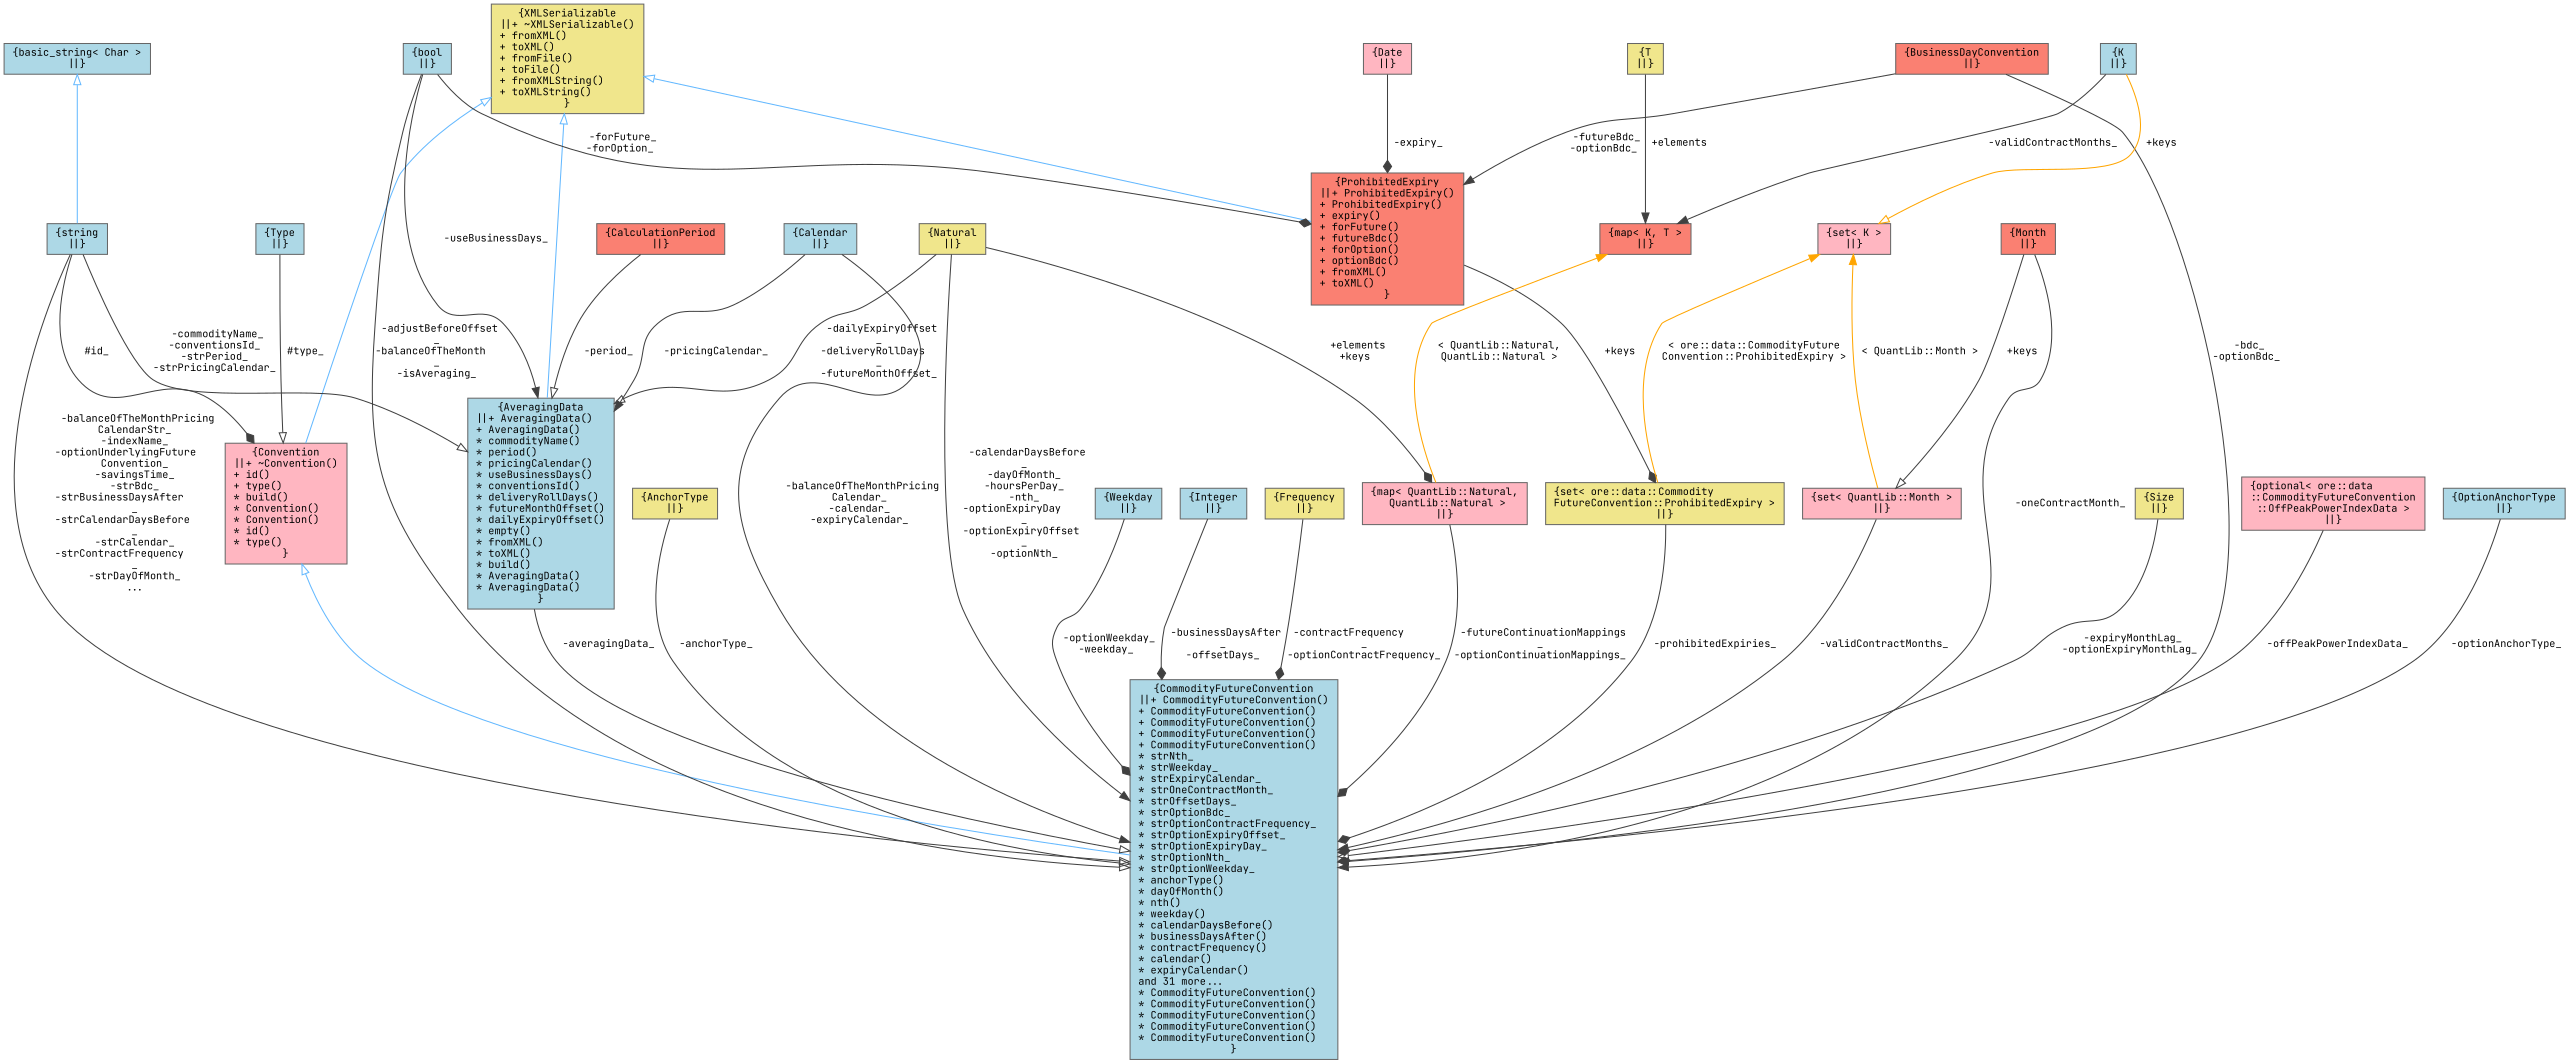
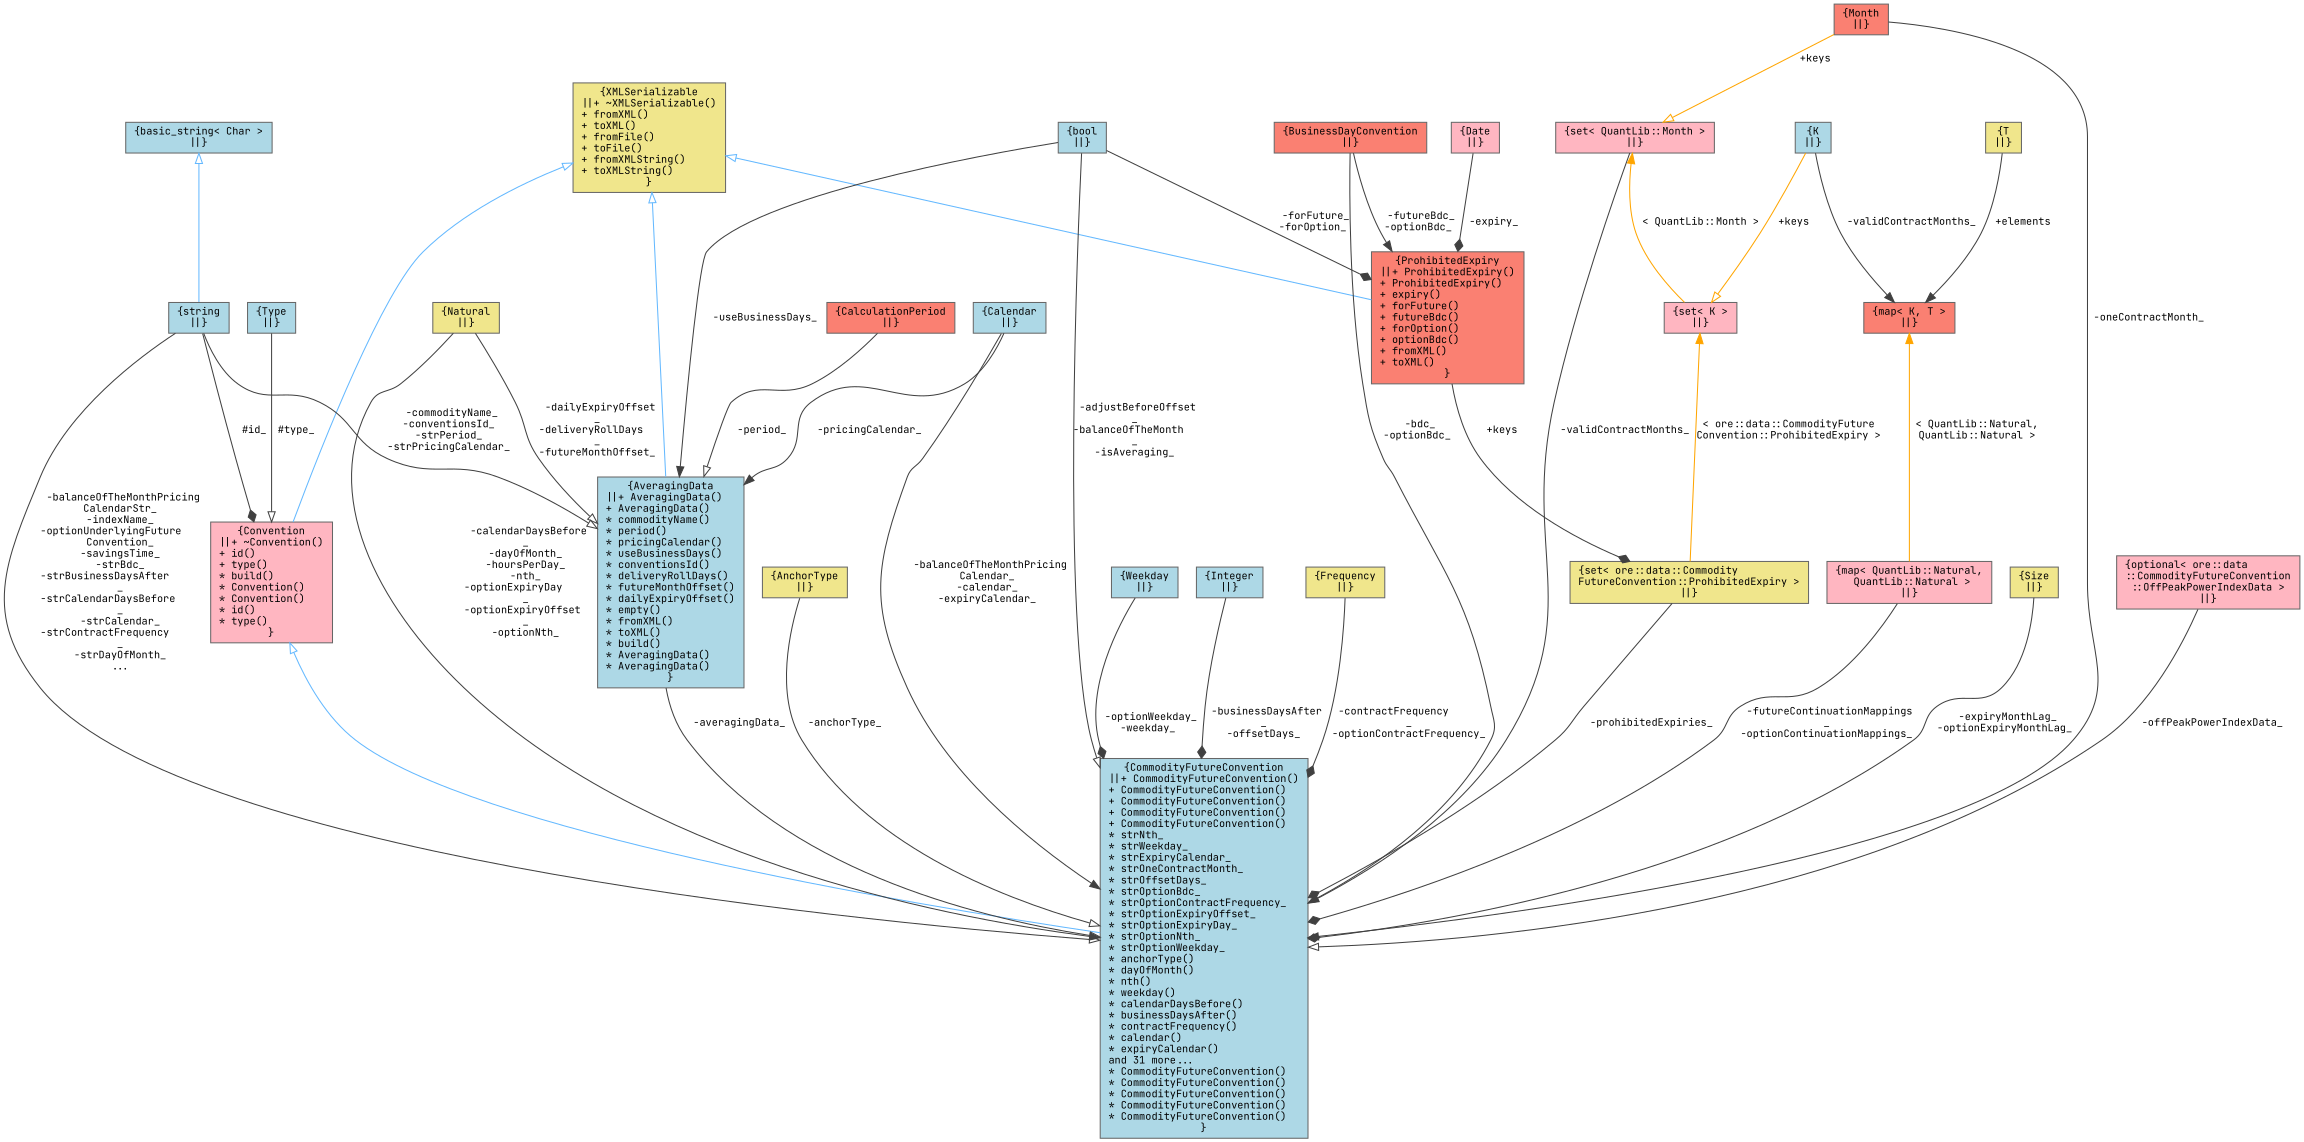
(1224, 327) -> none
(1981, 377) -> (1753, 76)
(1855, 378) -> (1639, 240)
(2504, 504) -> none
